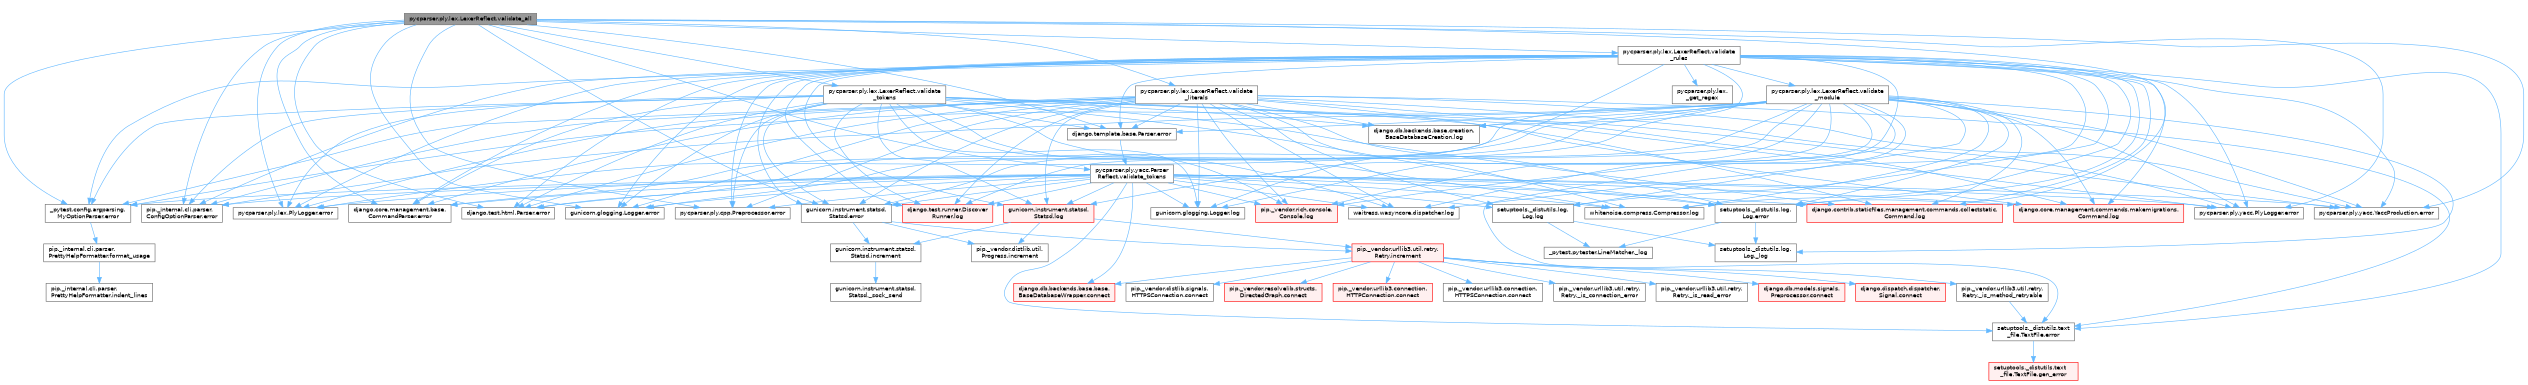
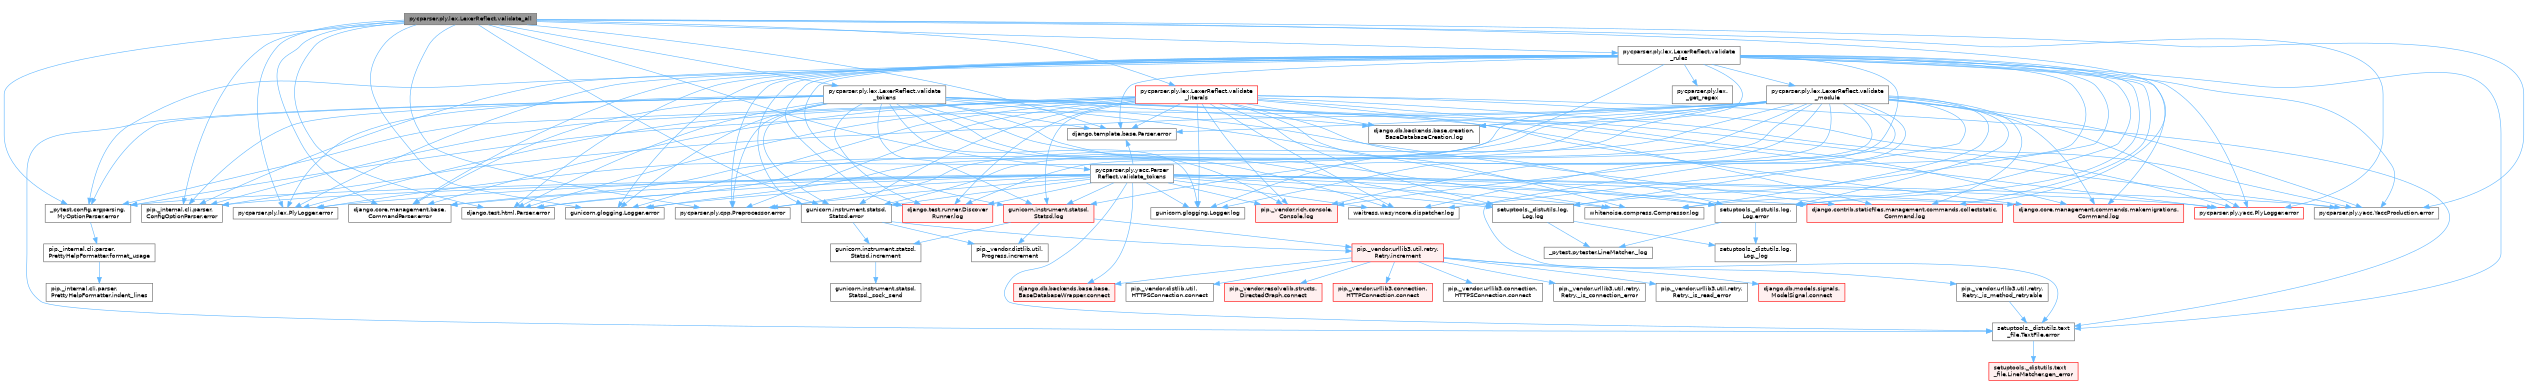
(1197, 95) -> (1197, 95)
(1121, 147) -> (1131, 155)
none -> (1286, 167)
(2249, 213) -> (2249, 213)
(2425, 228) -> (1208, 150)
(1170, 292) -> (1170, 292)
(1802, 292) -> (1802, 292)
(1901, 292) -> none
none -> (536, 323)
(2033, 371) -> (2033, 371)
